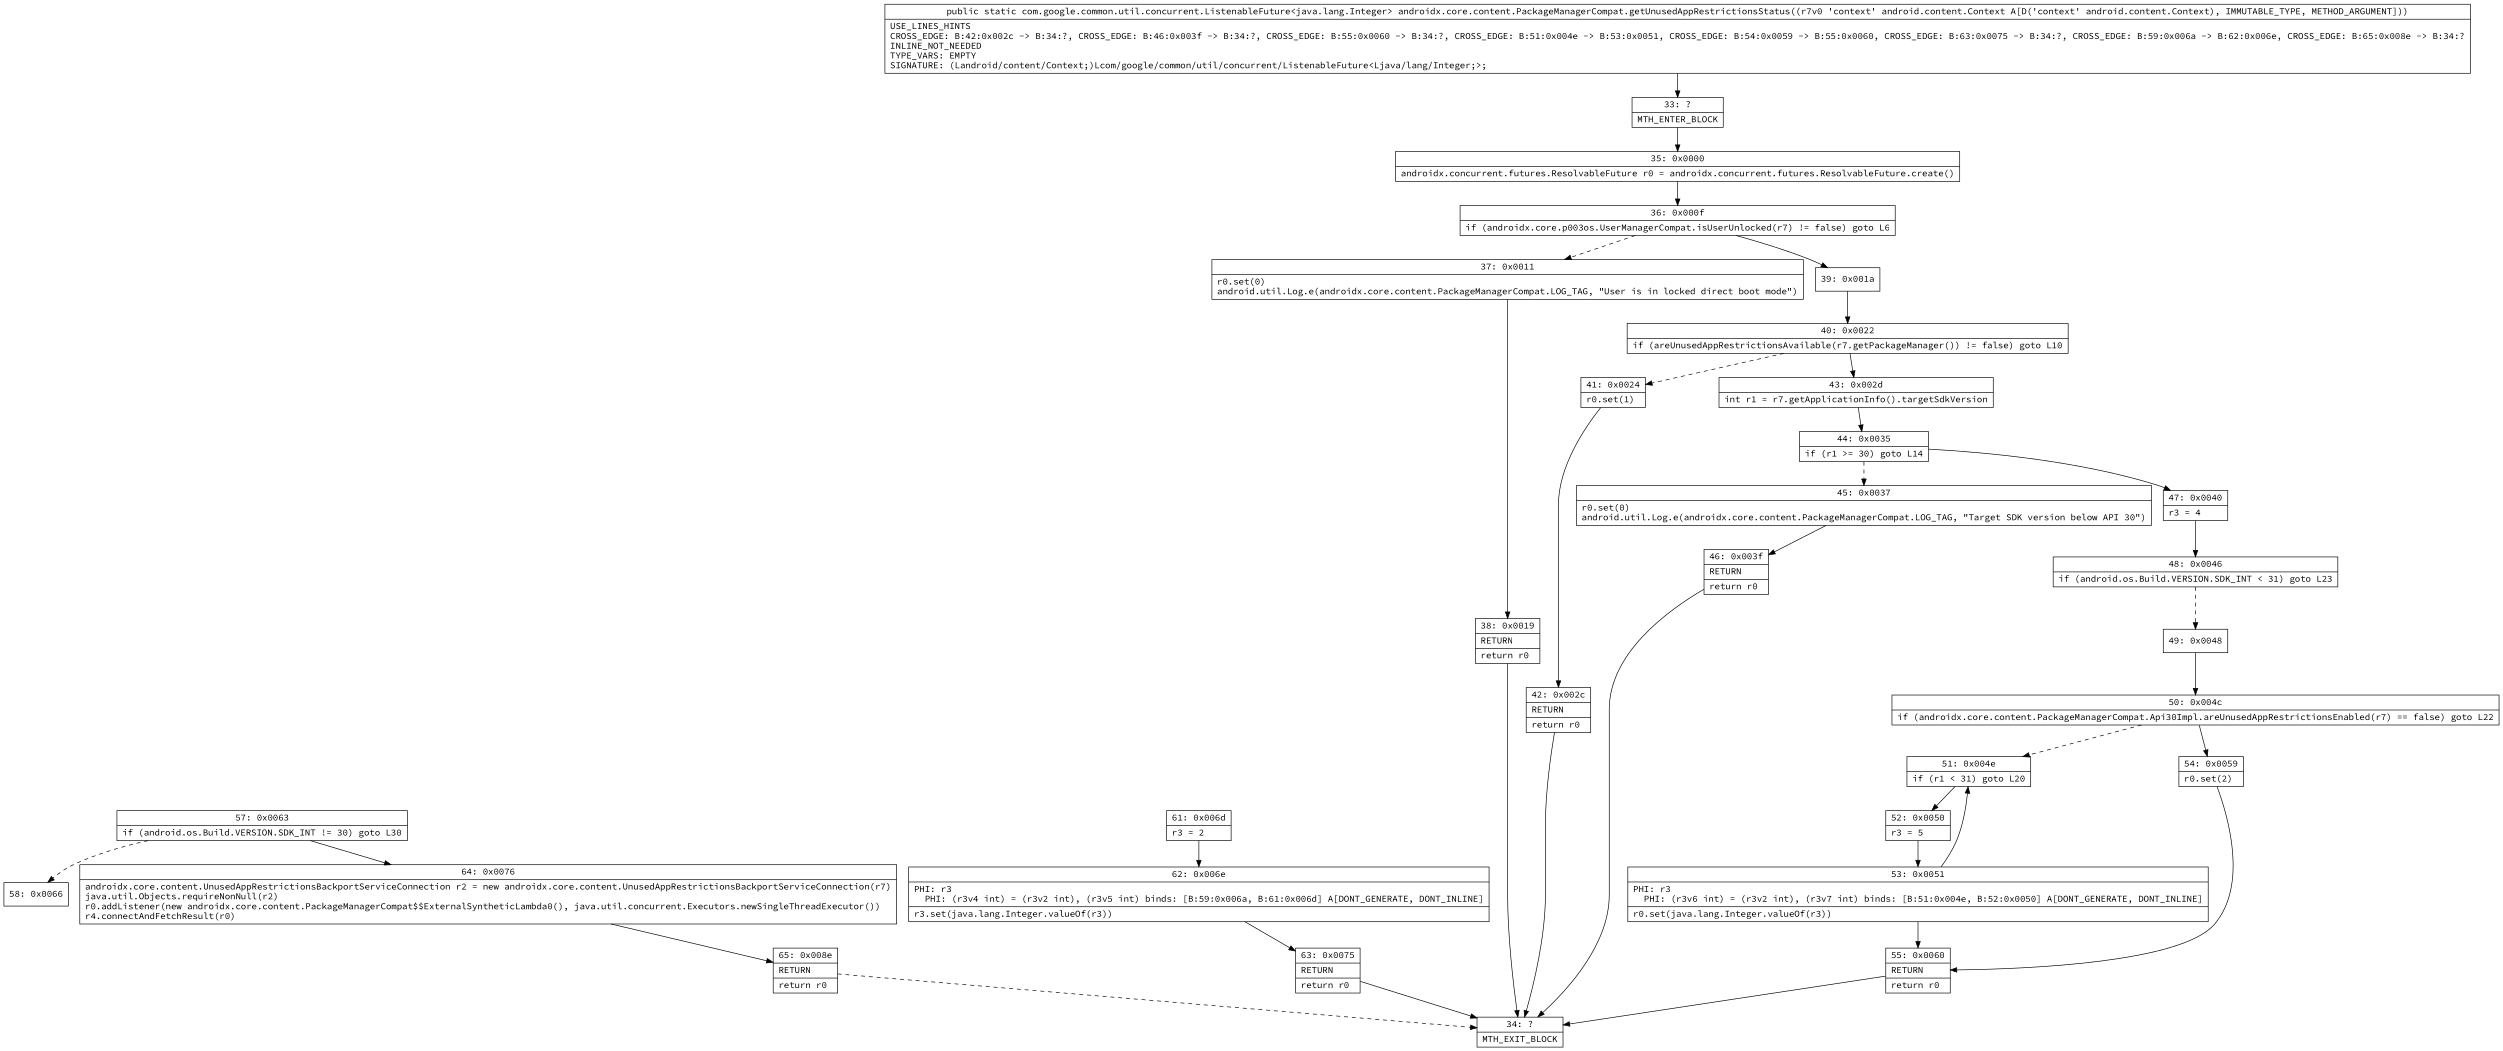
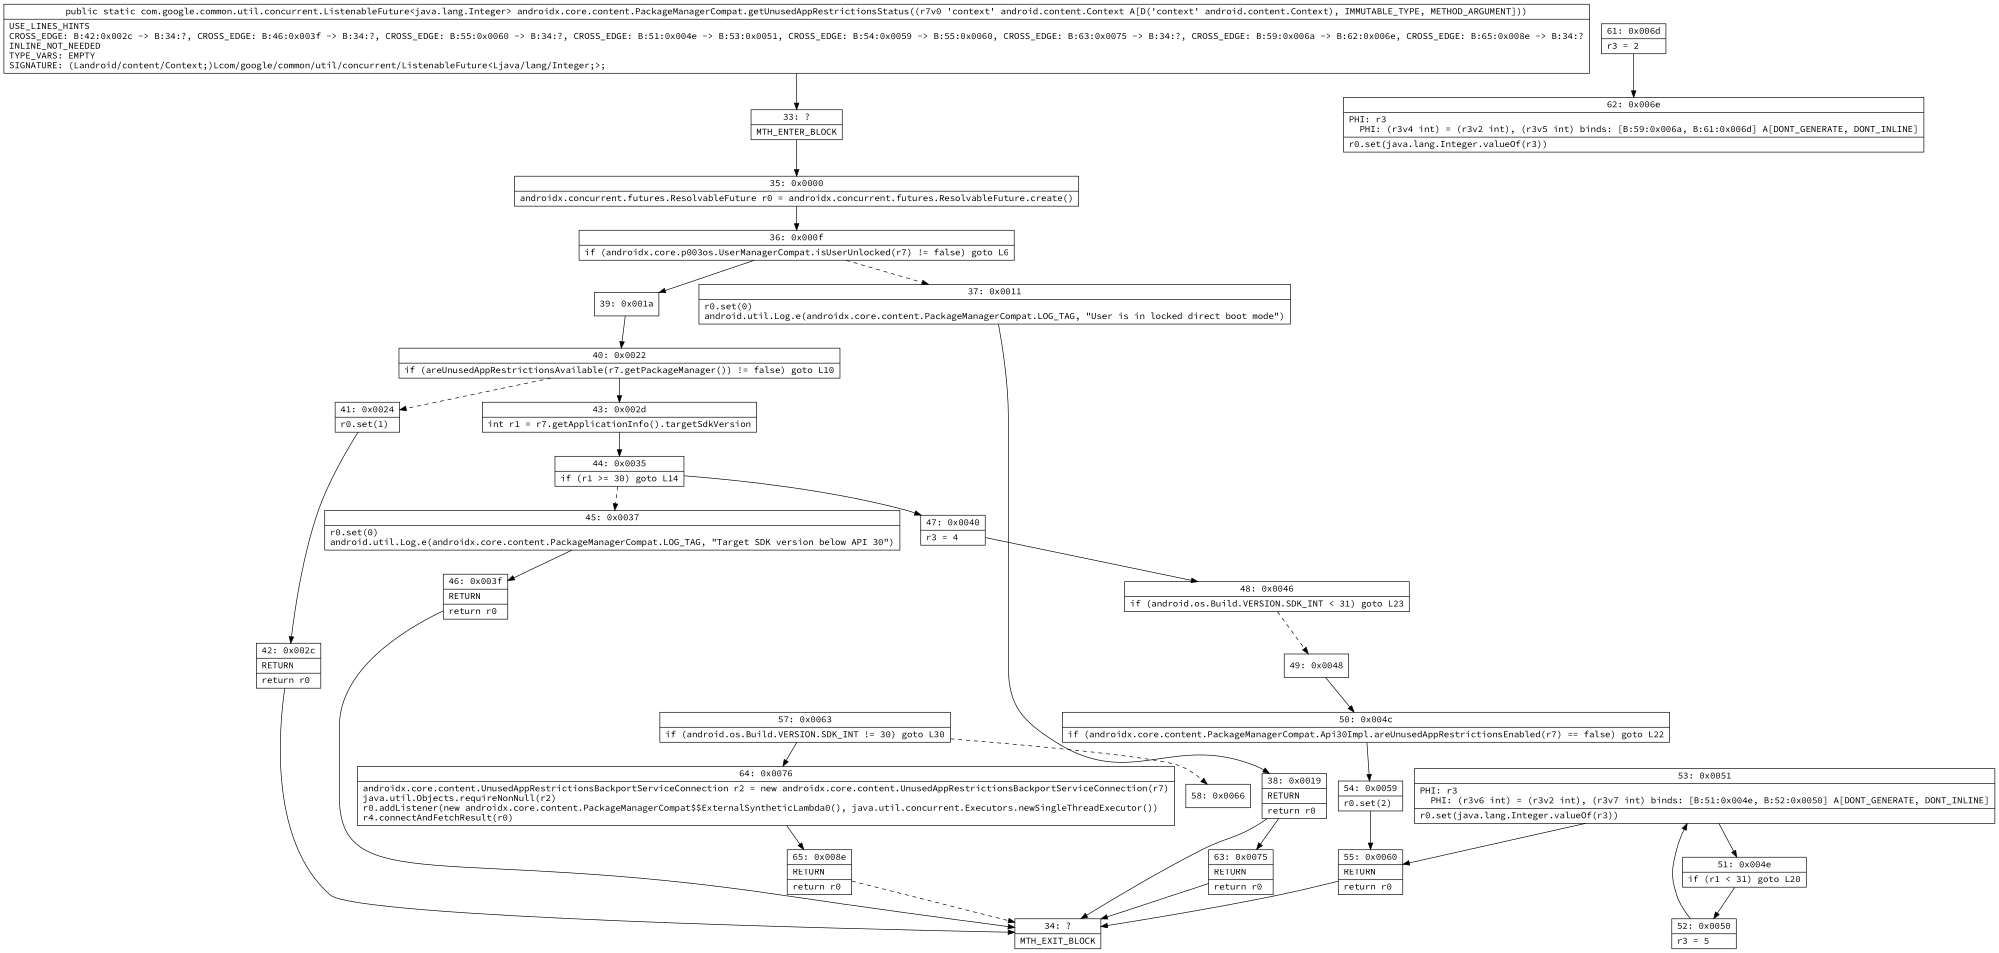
(2085, 740) -> none
(1014, 914) -> (1448, 144)
(1267, 935) -> (1270, 831)
